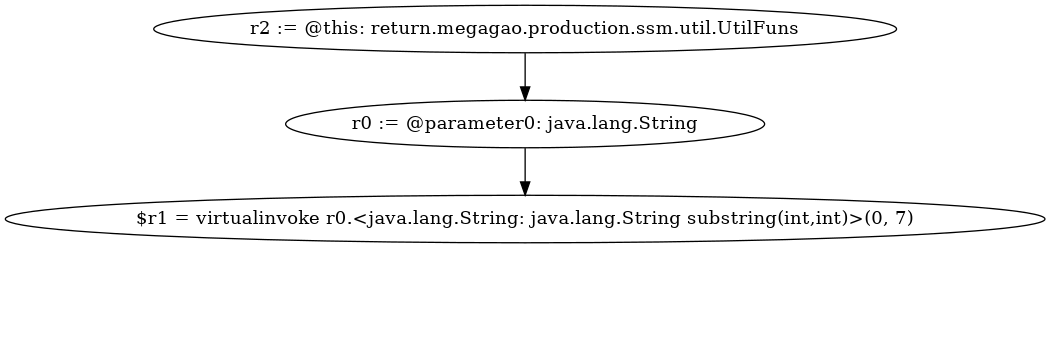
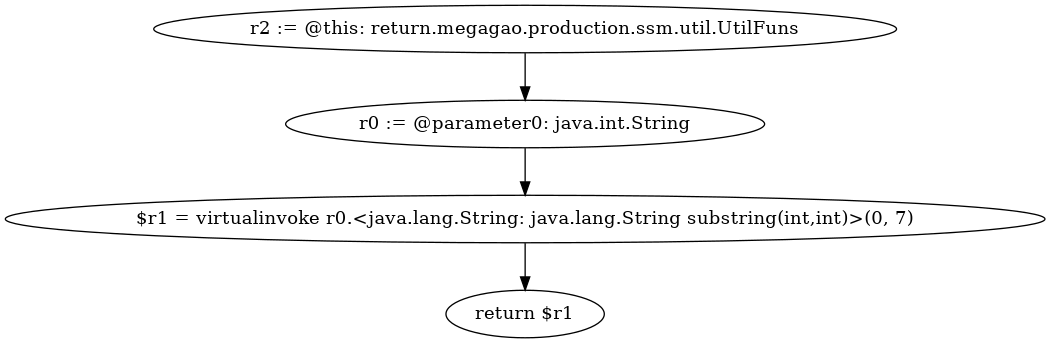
(525, 124) -> (525, 124)
none -> (525, 314)
